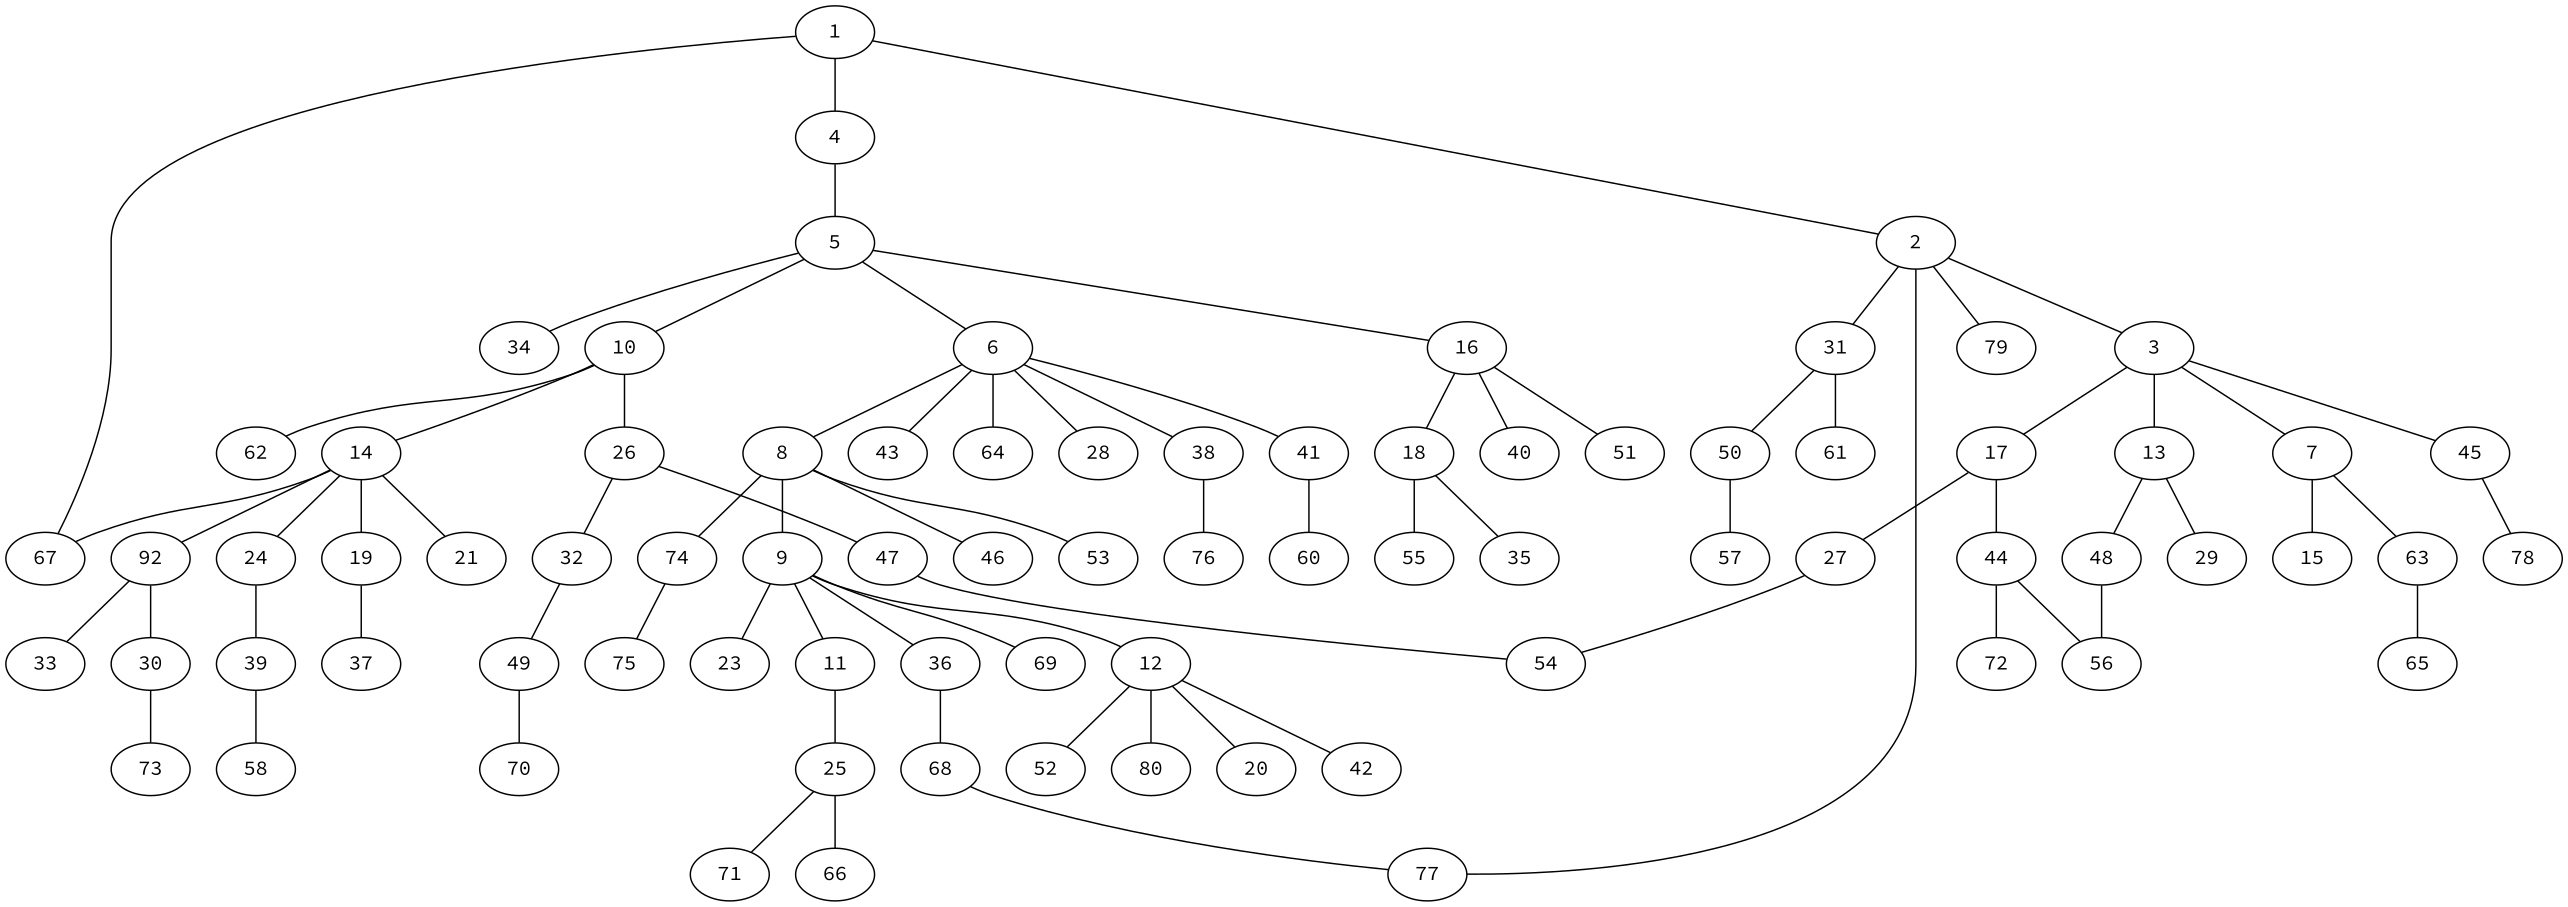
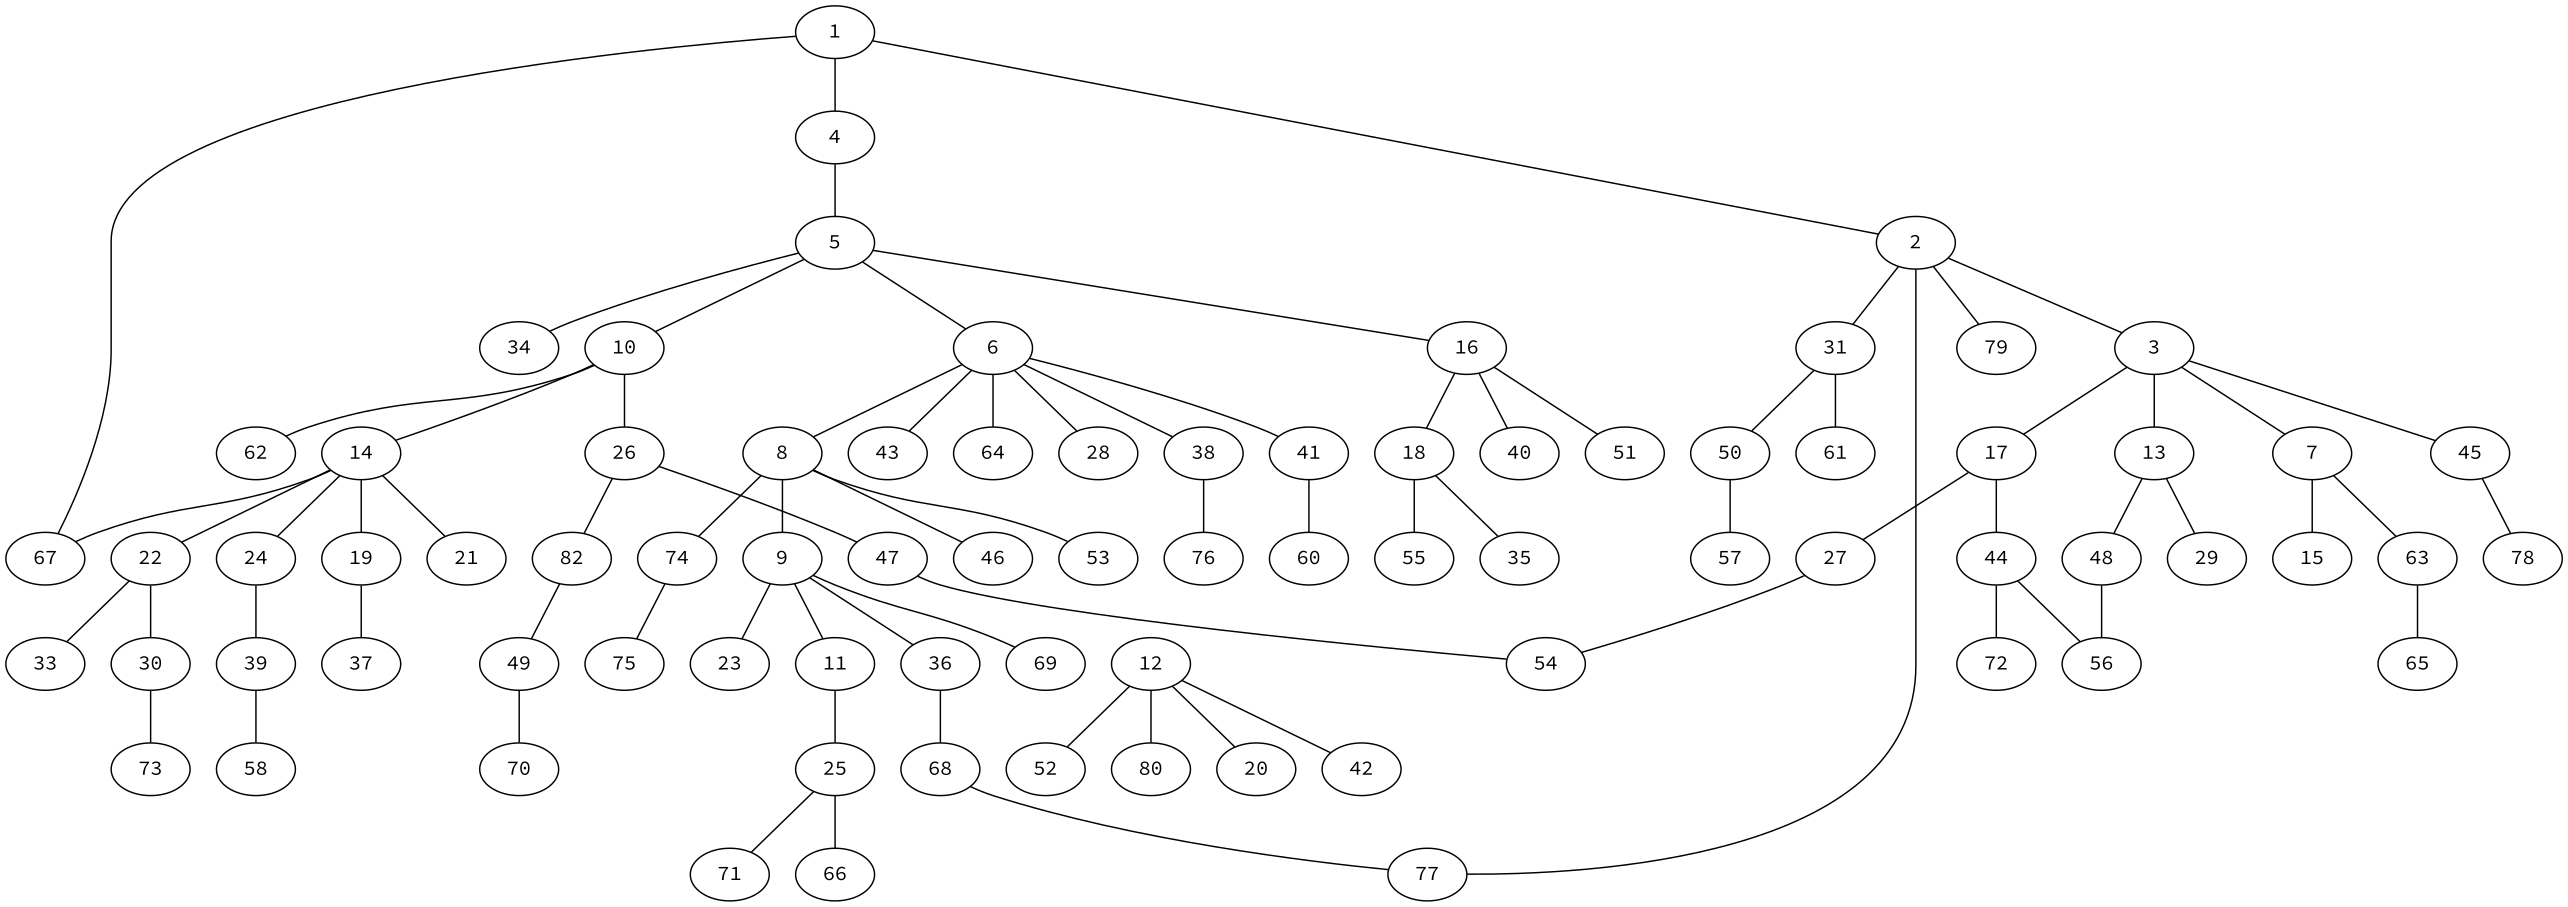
(151, 559) -> (151, 559)
(572, 559) -> (572, 559)
(967, 611) -> none
